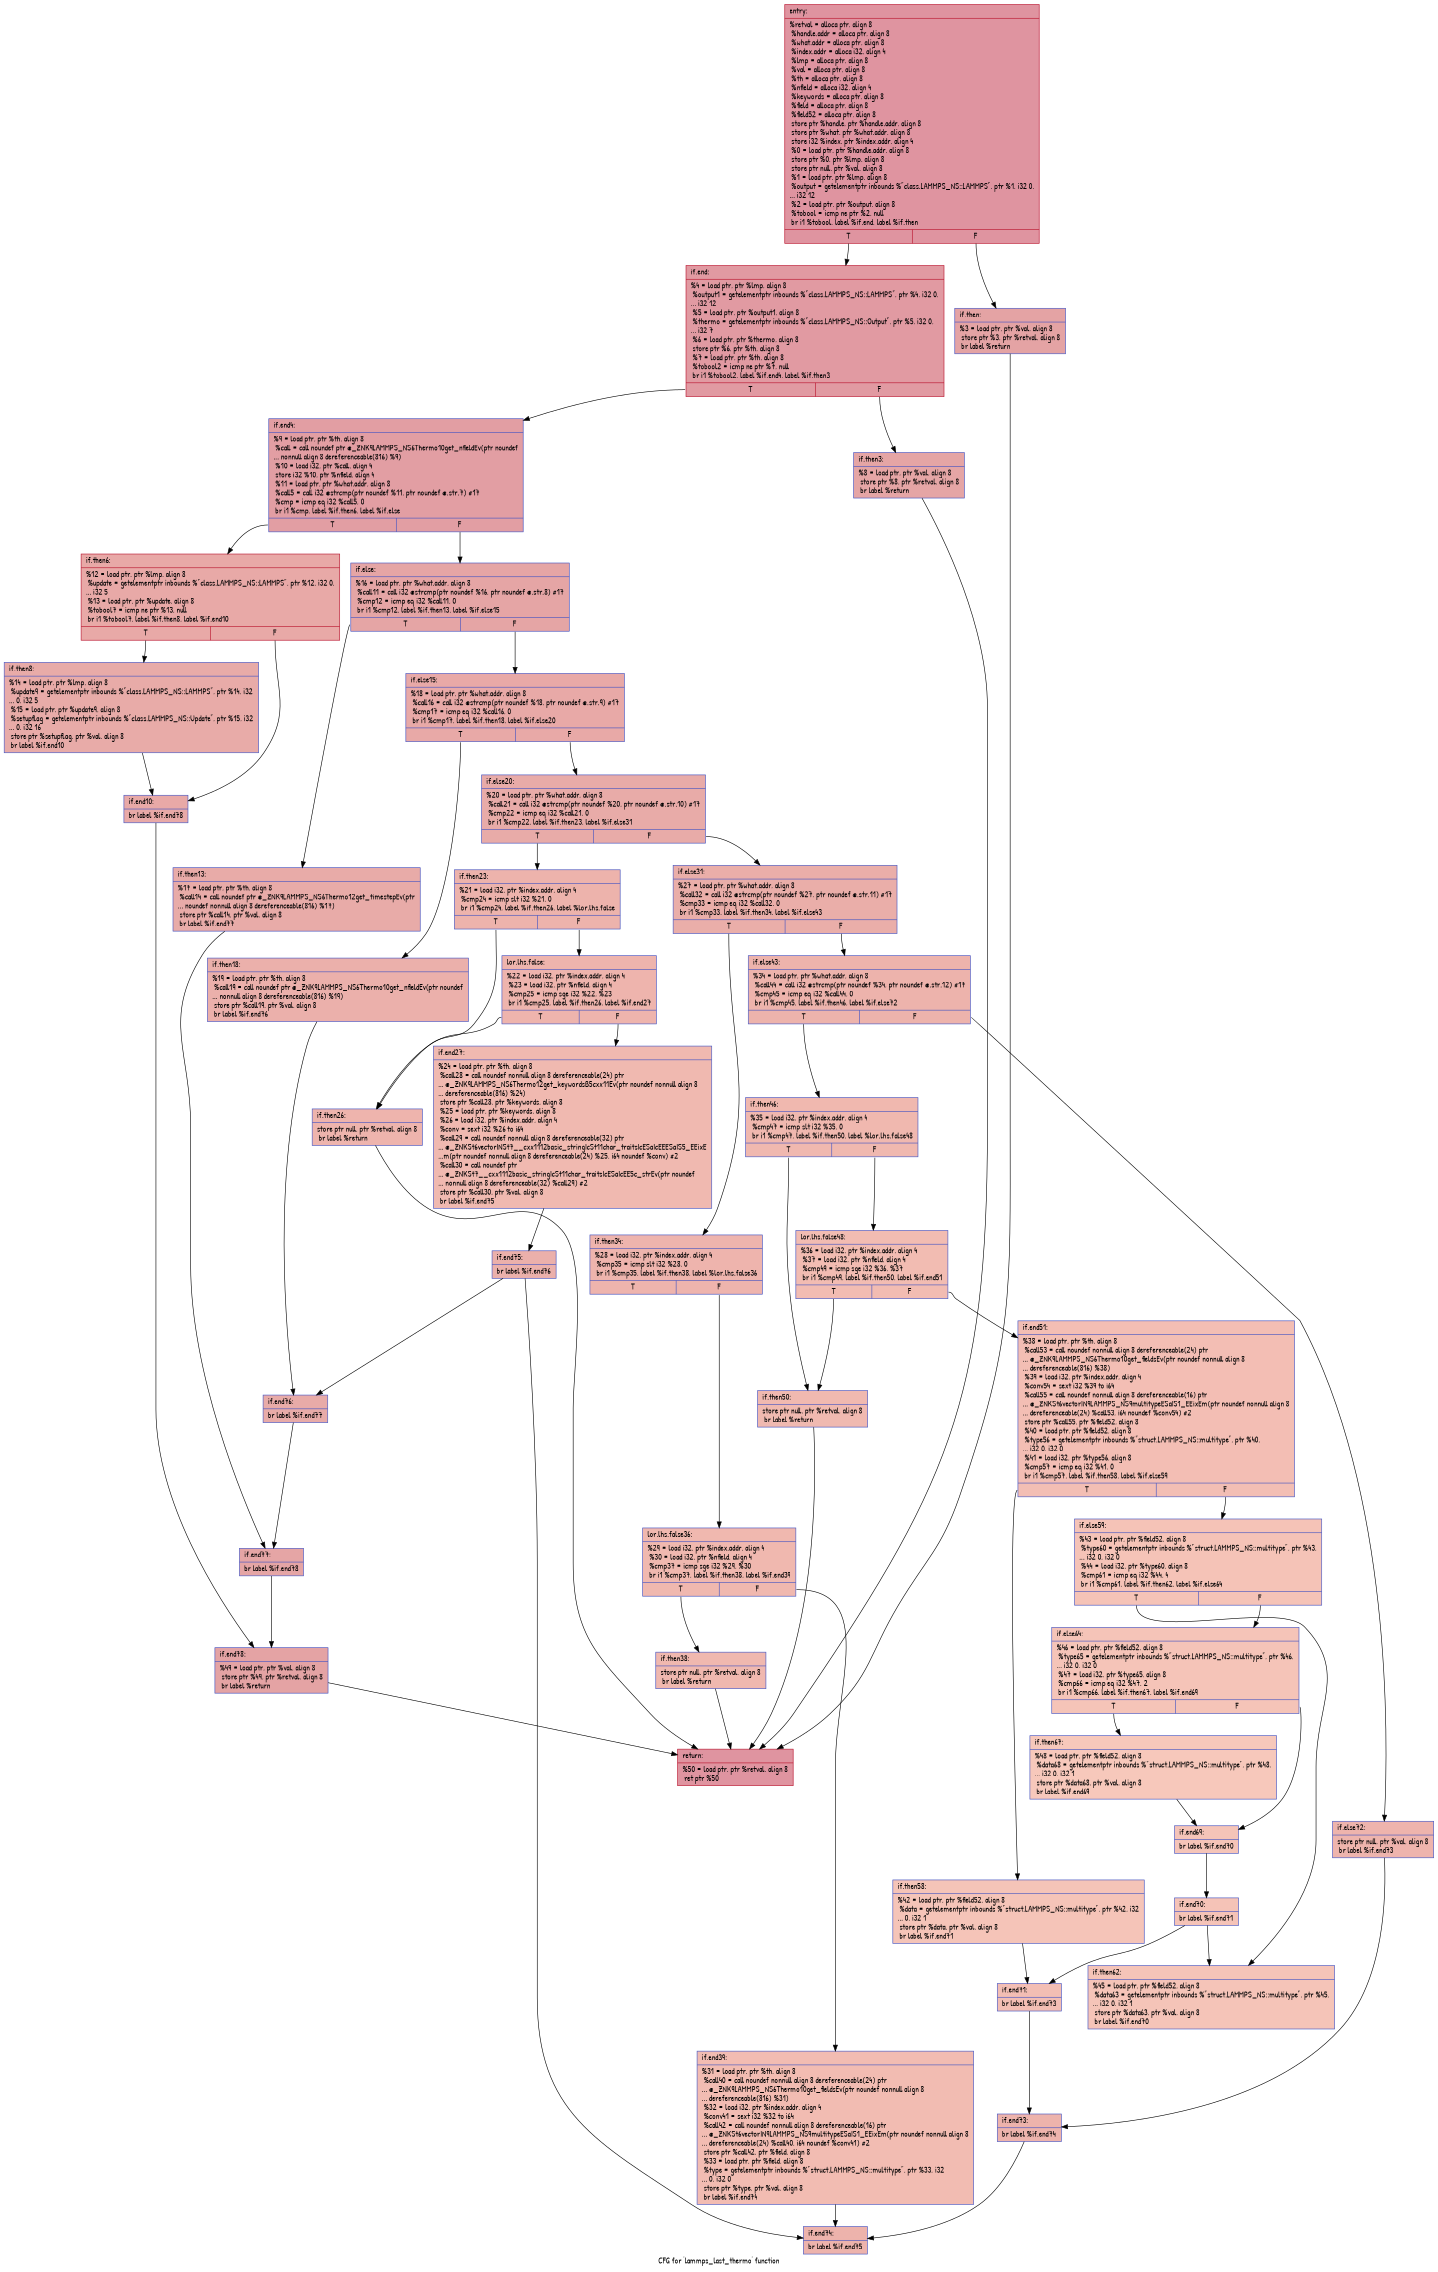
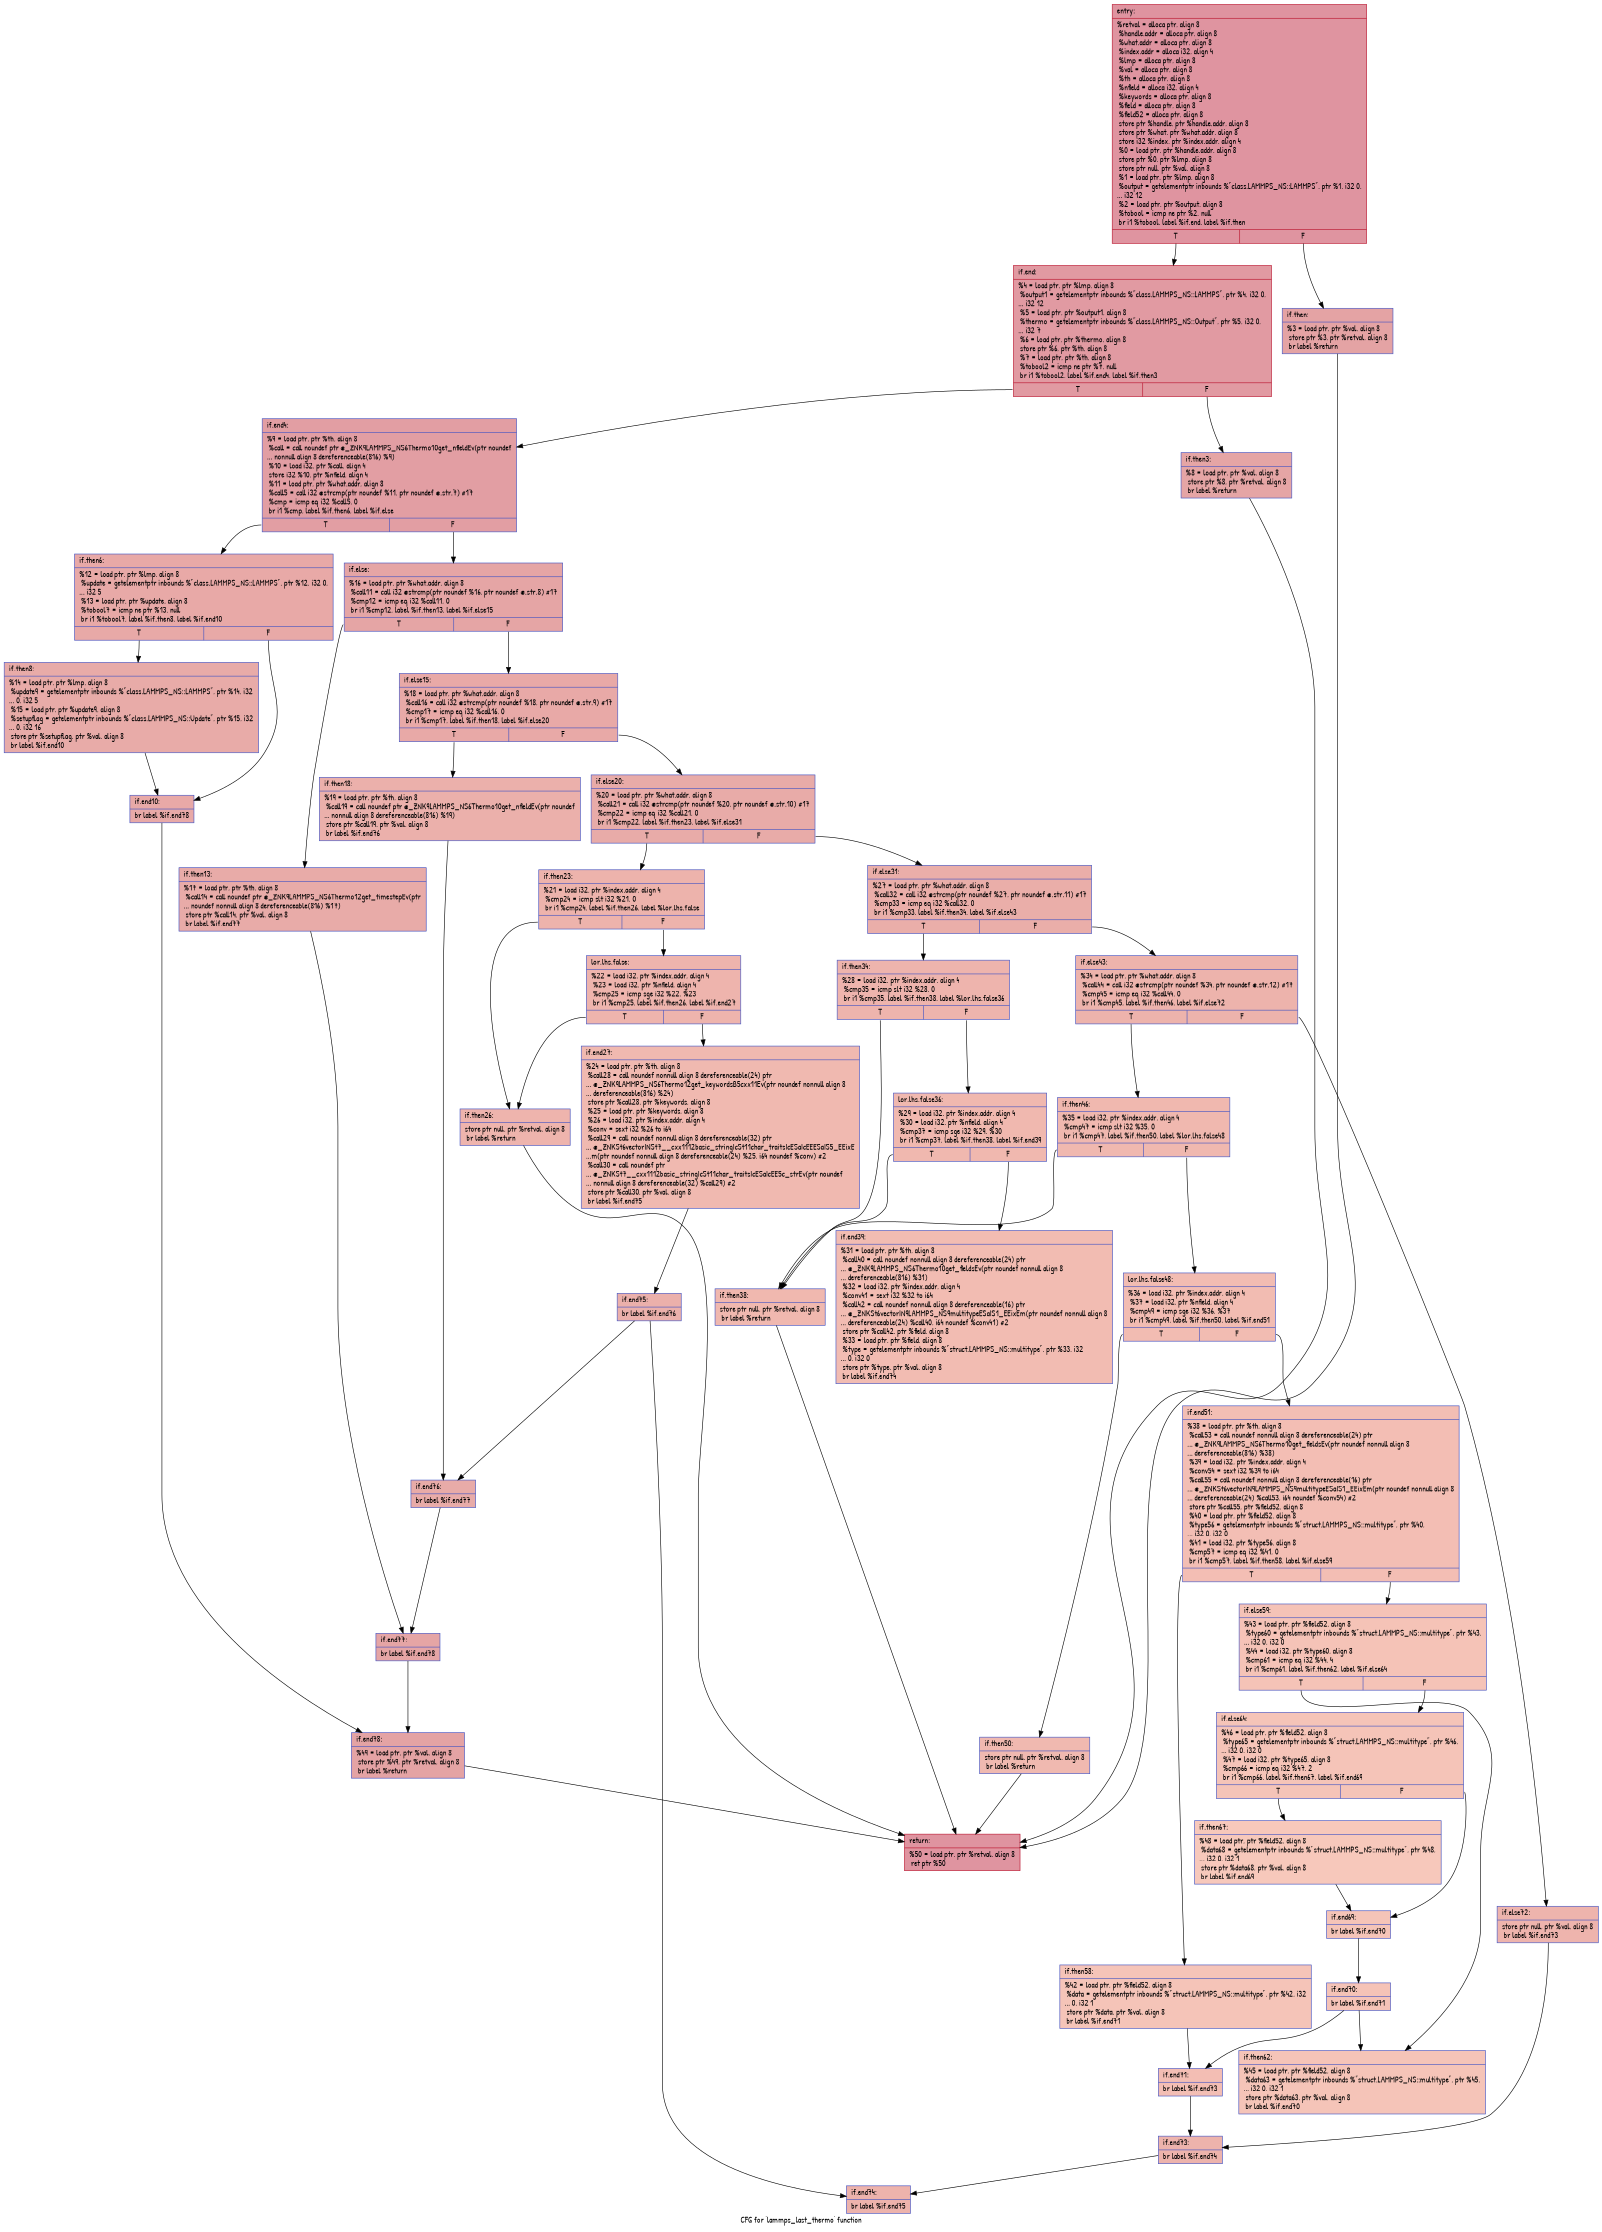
(210, 597) -> (204, 597)
none -> (877, 1171)
(788, 1272) -> (936, 1223)
(835, 2212) -> none
